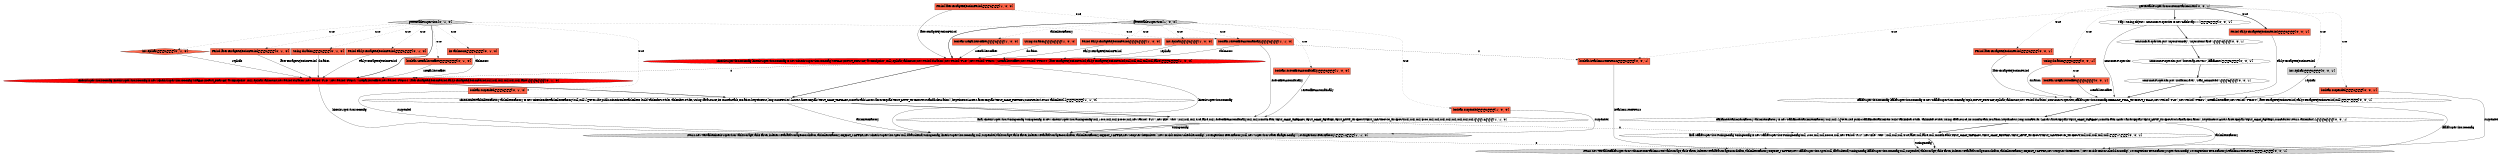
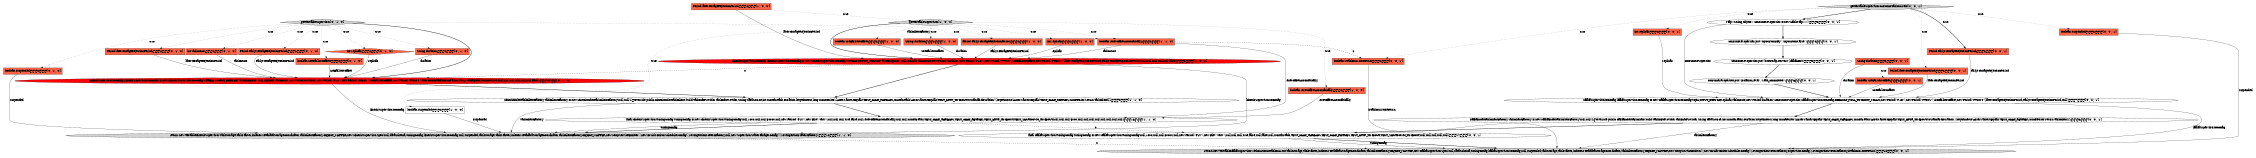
(2100, 18) -> none
none -> (931, 31)
(2312, 71) -> (1657, 32)
(1481, 110) -> (435, 110)
